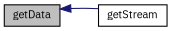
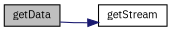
(85, 8) -> (74, 23)
